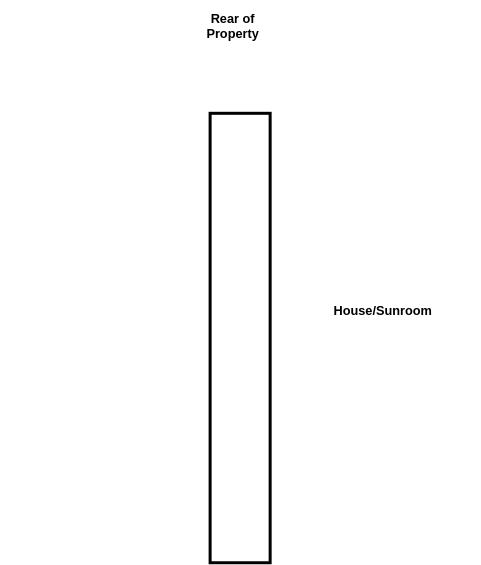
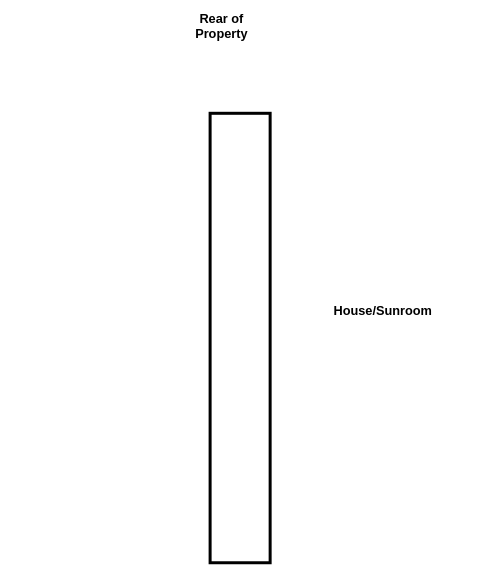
(233, 27) -> (222, 27)
